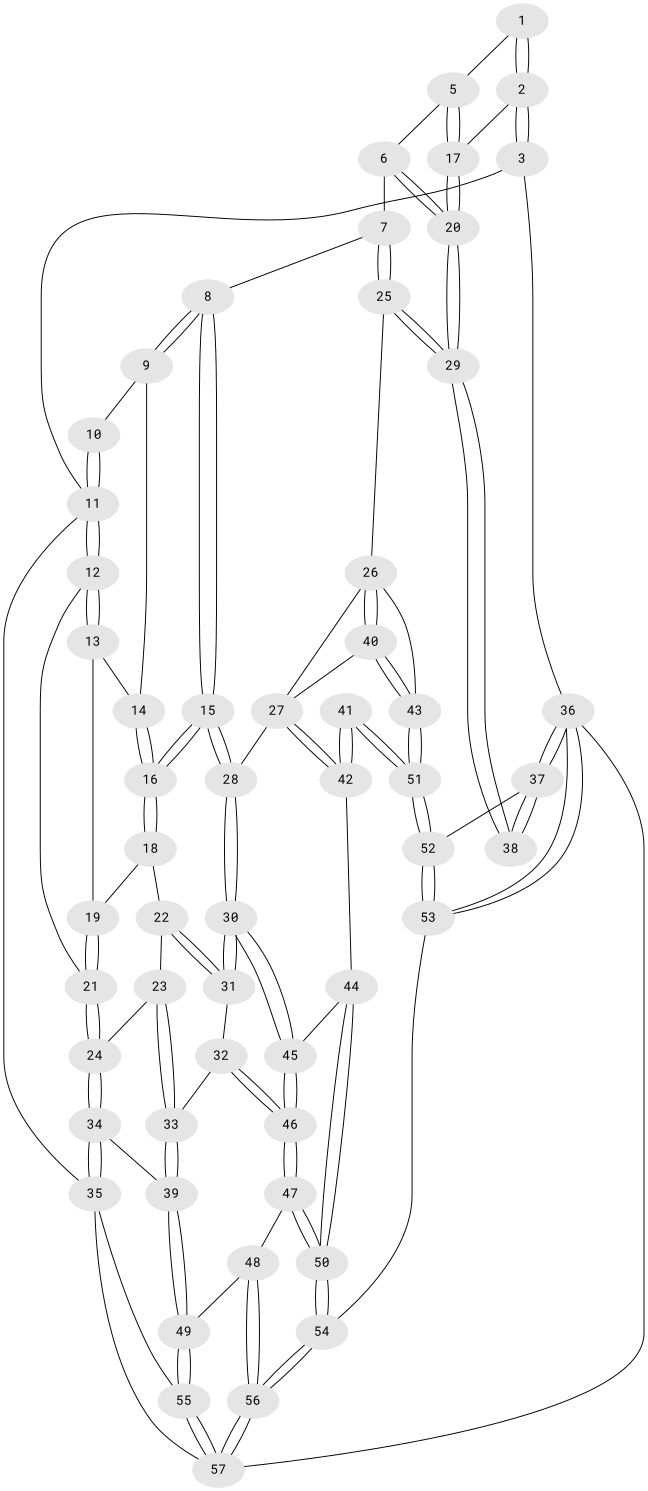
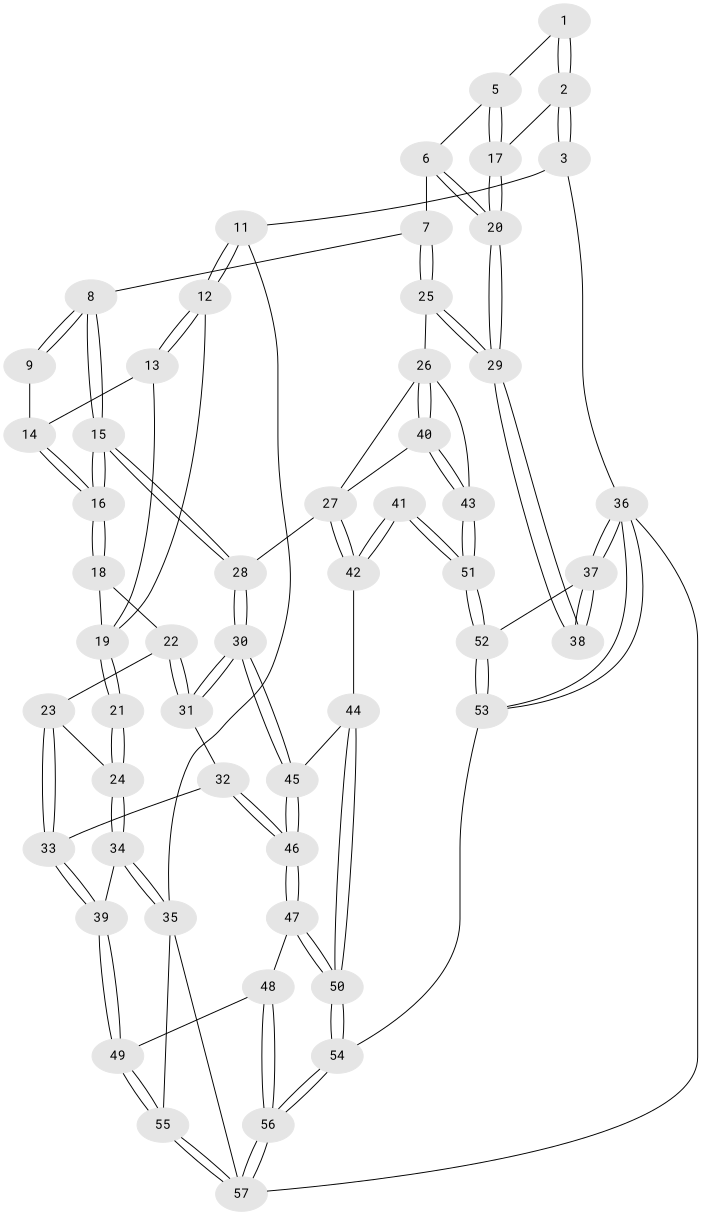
(94, 435) -> none
(40, 780) -> (188, 480)
